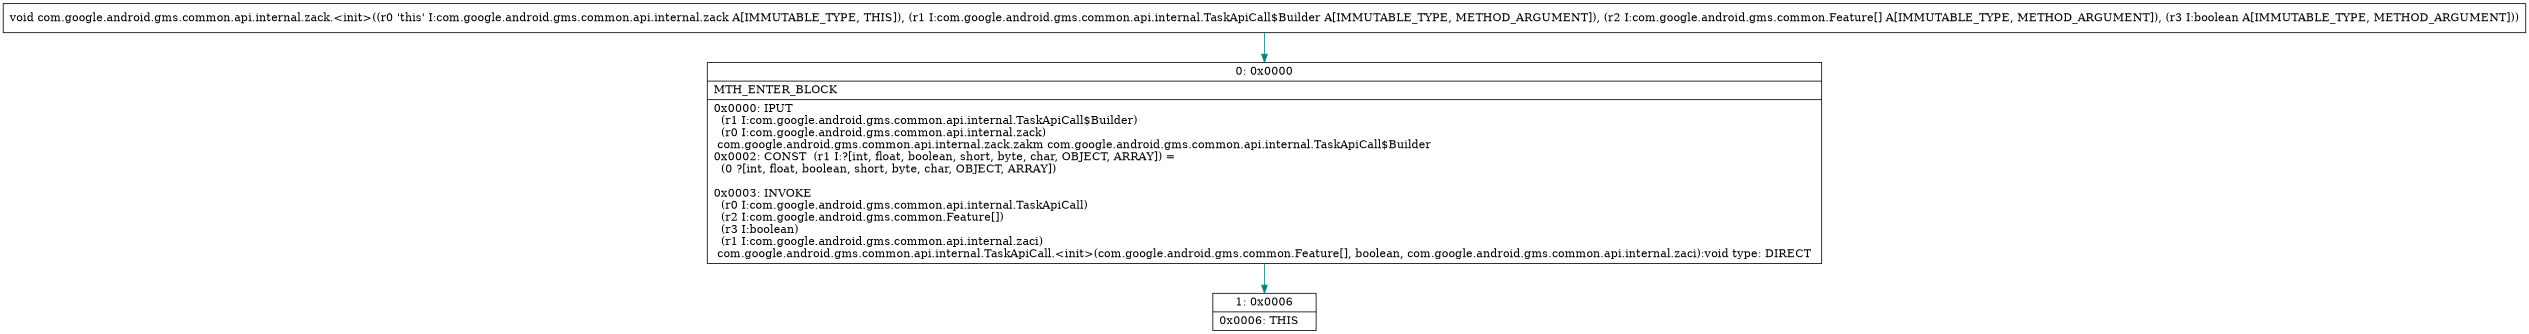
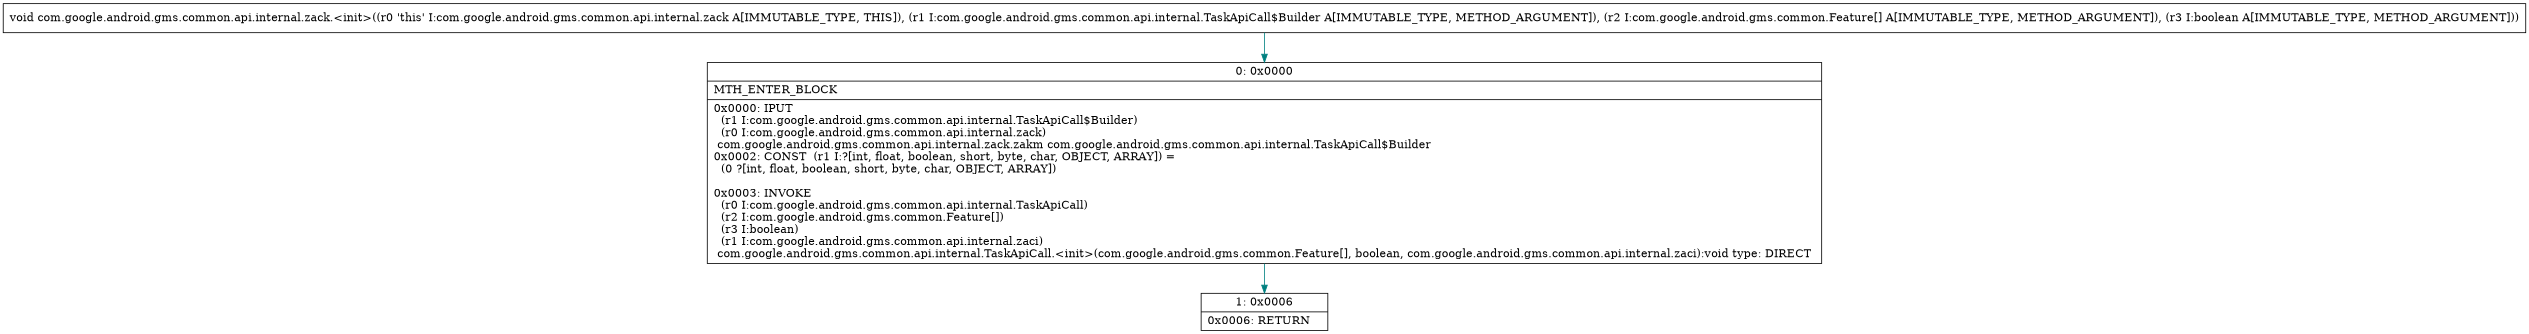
(1264, 321) -> (1264, 321)
